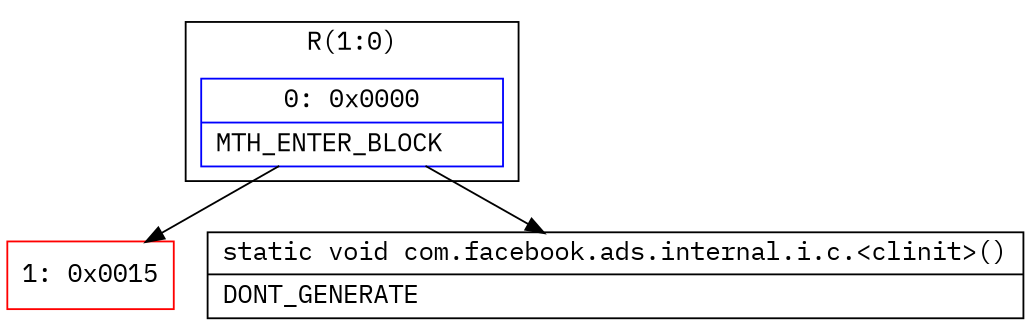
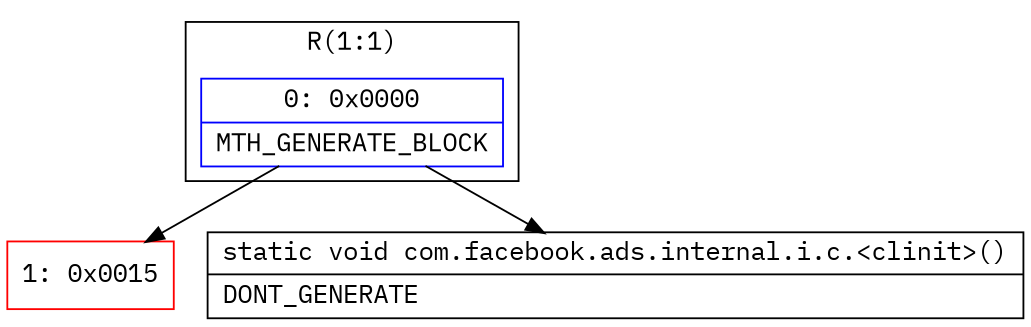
(352, 43) -> (352, 43)
(329, 144) -> (352, 144)
